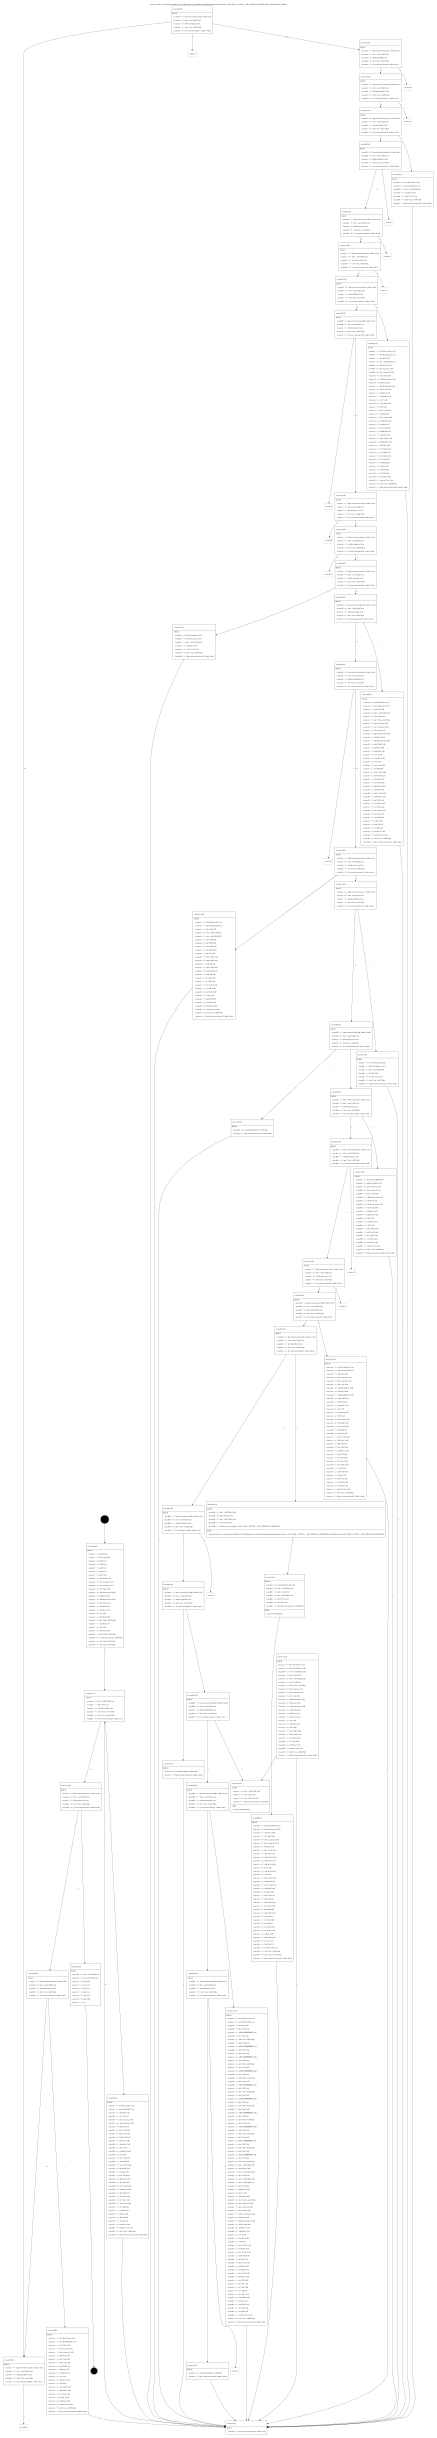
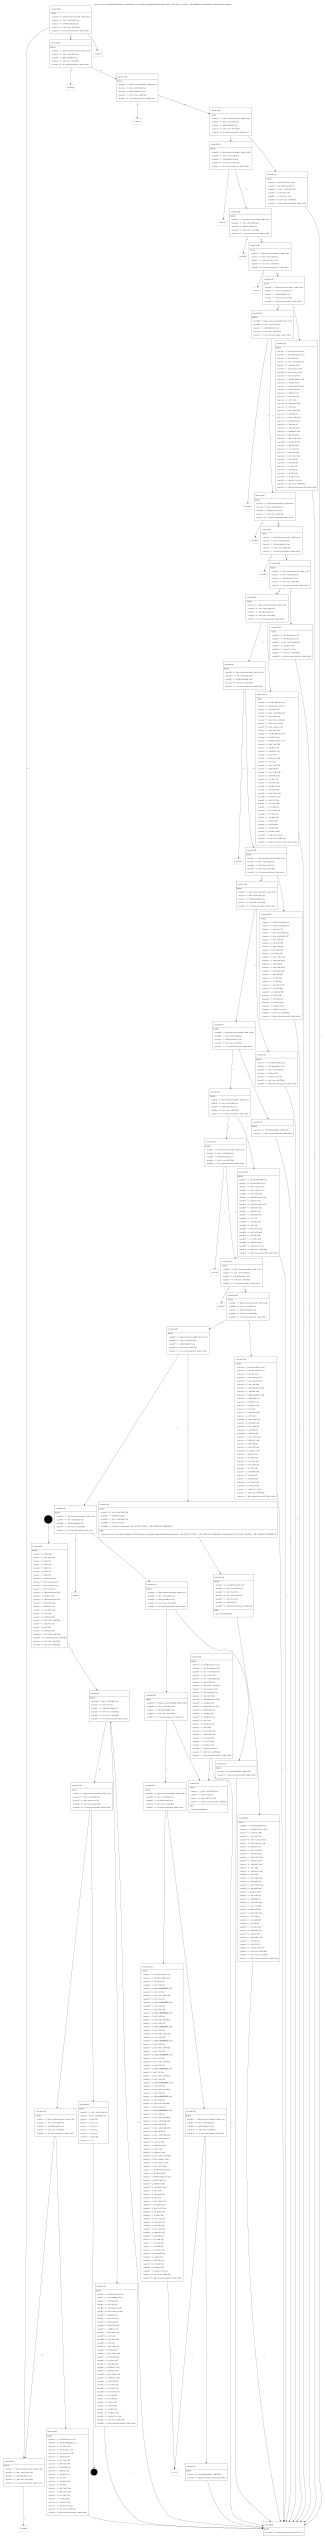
(246, 2372) -> (171, 2374)
